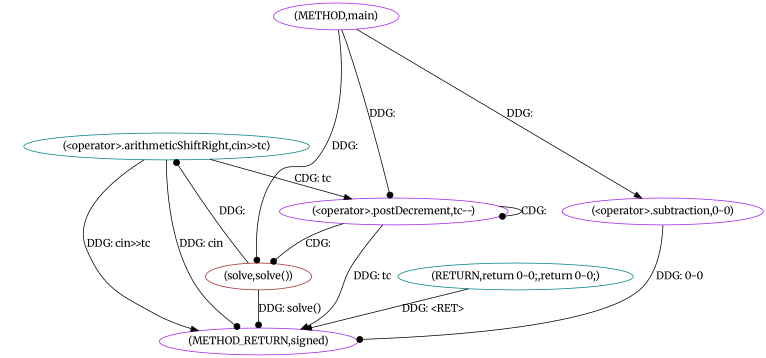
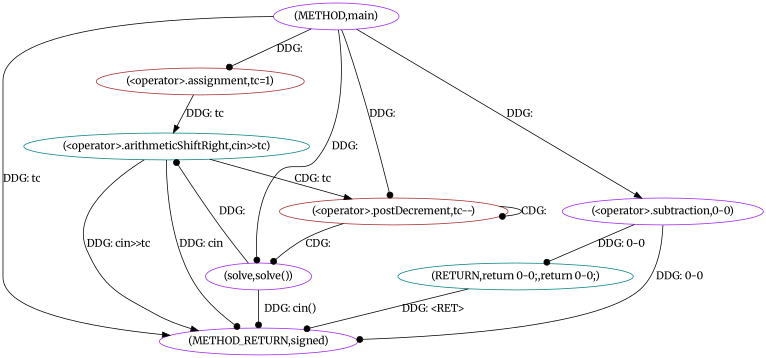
none -> (200, 81)
(394, 211) -> (394, 211)
none -> (592, 243)
(259, 276) -> (259, 276)
(346, 277) -> (3, 122)
(389, 308) -> (389, 308)
(290, 309) -> (290, 309)
